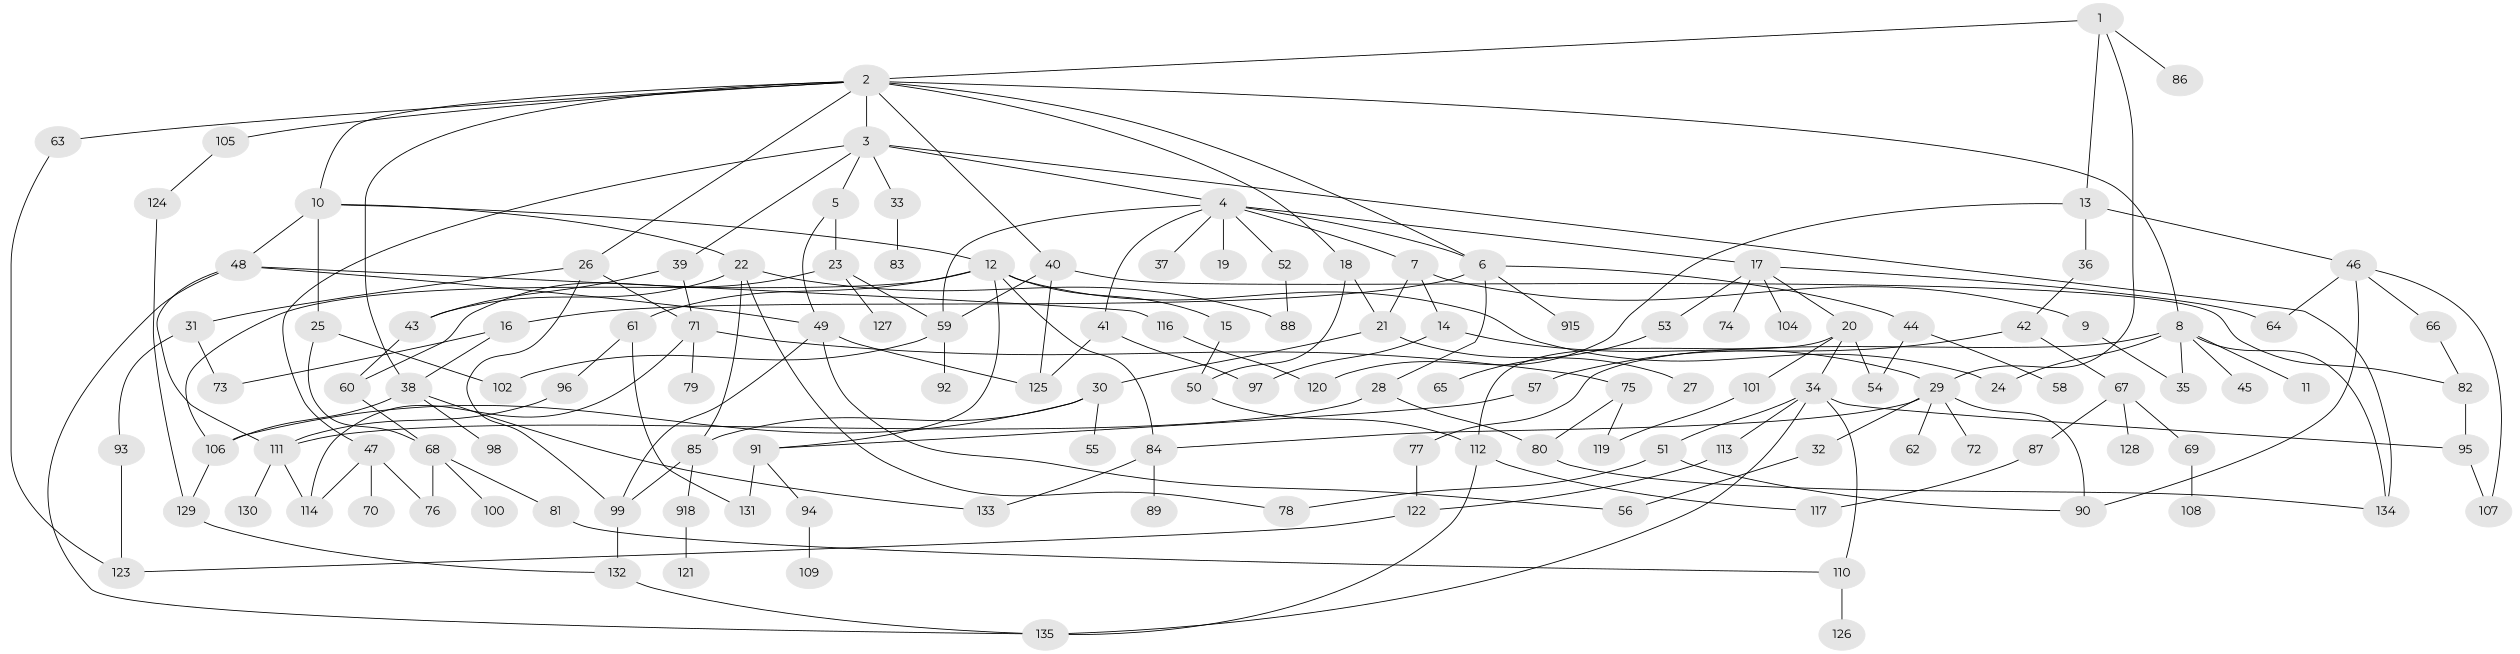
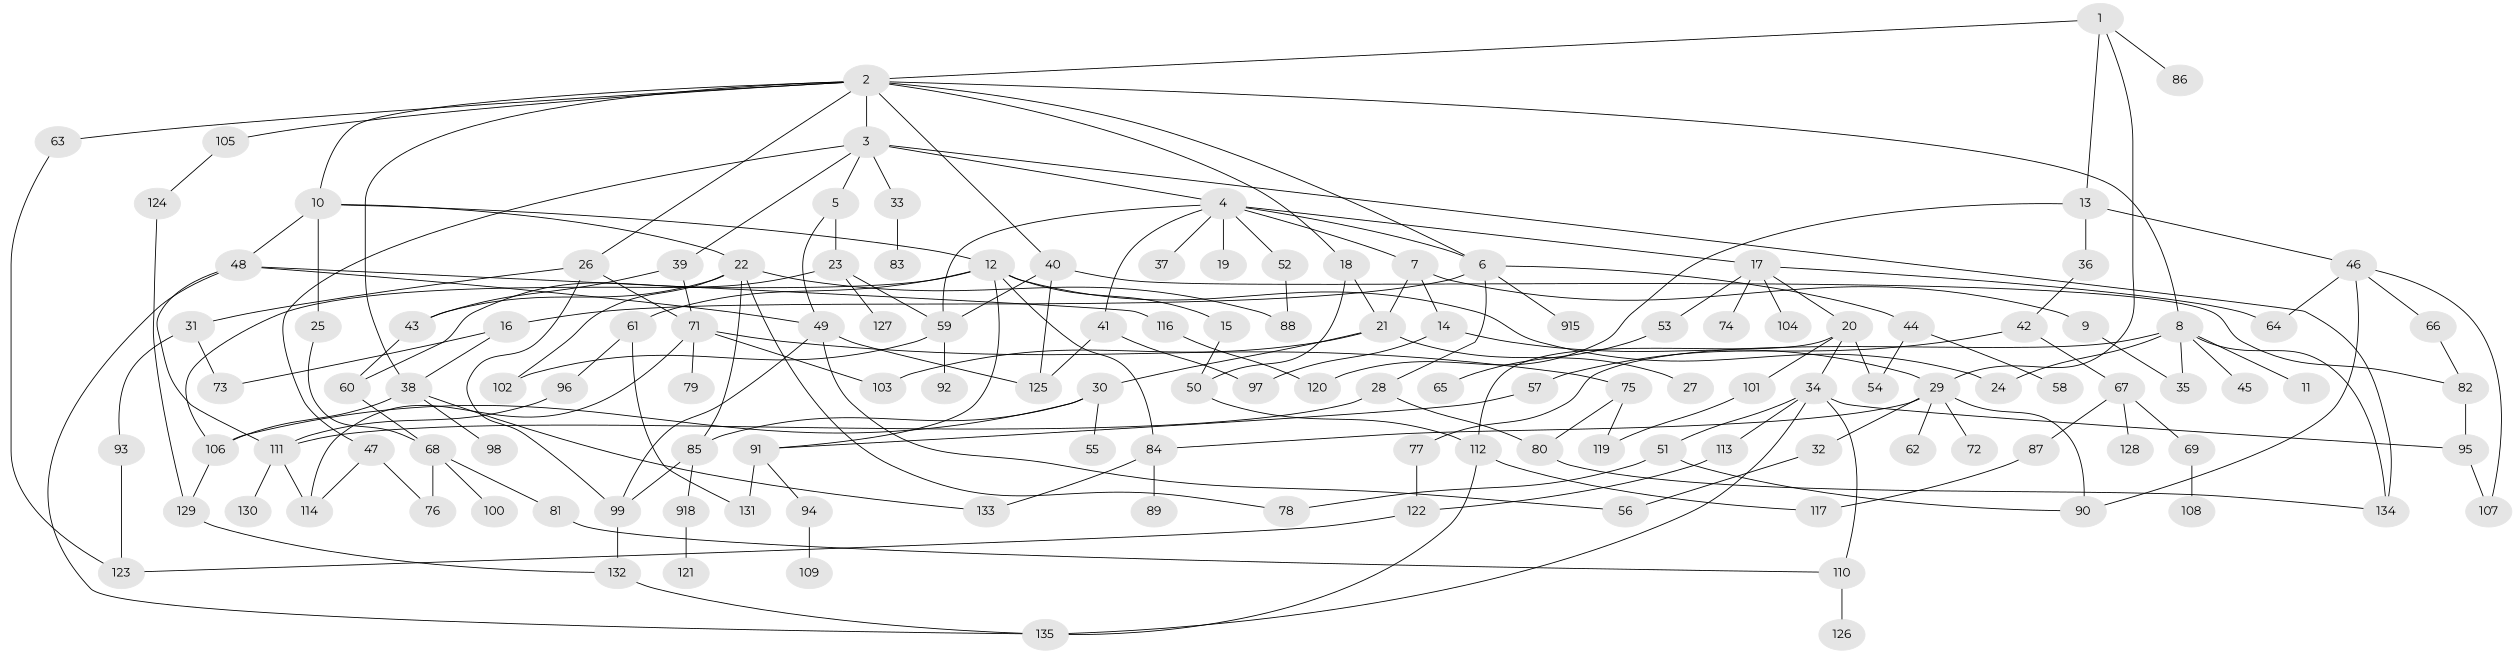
(418, 360) -> (617, 304)
none -> (883, 388)
(371, 512) -> none
